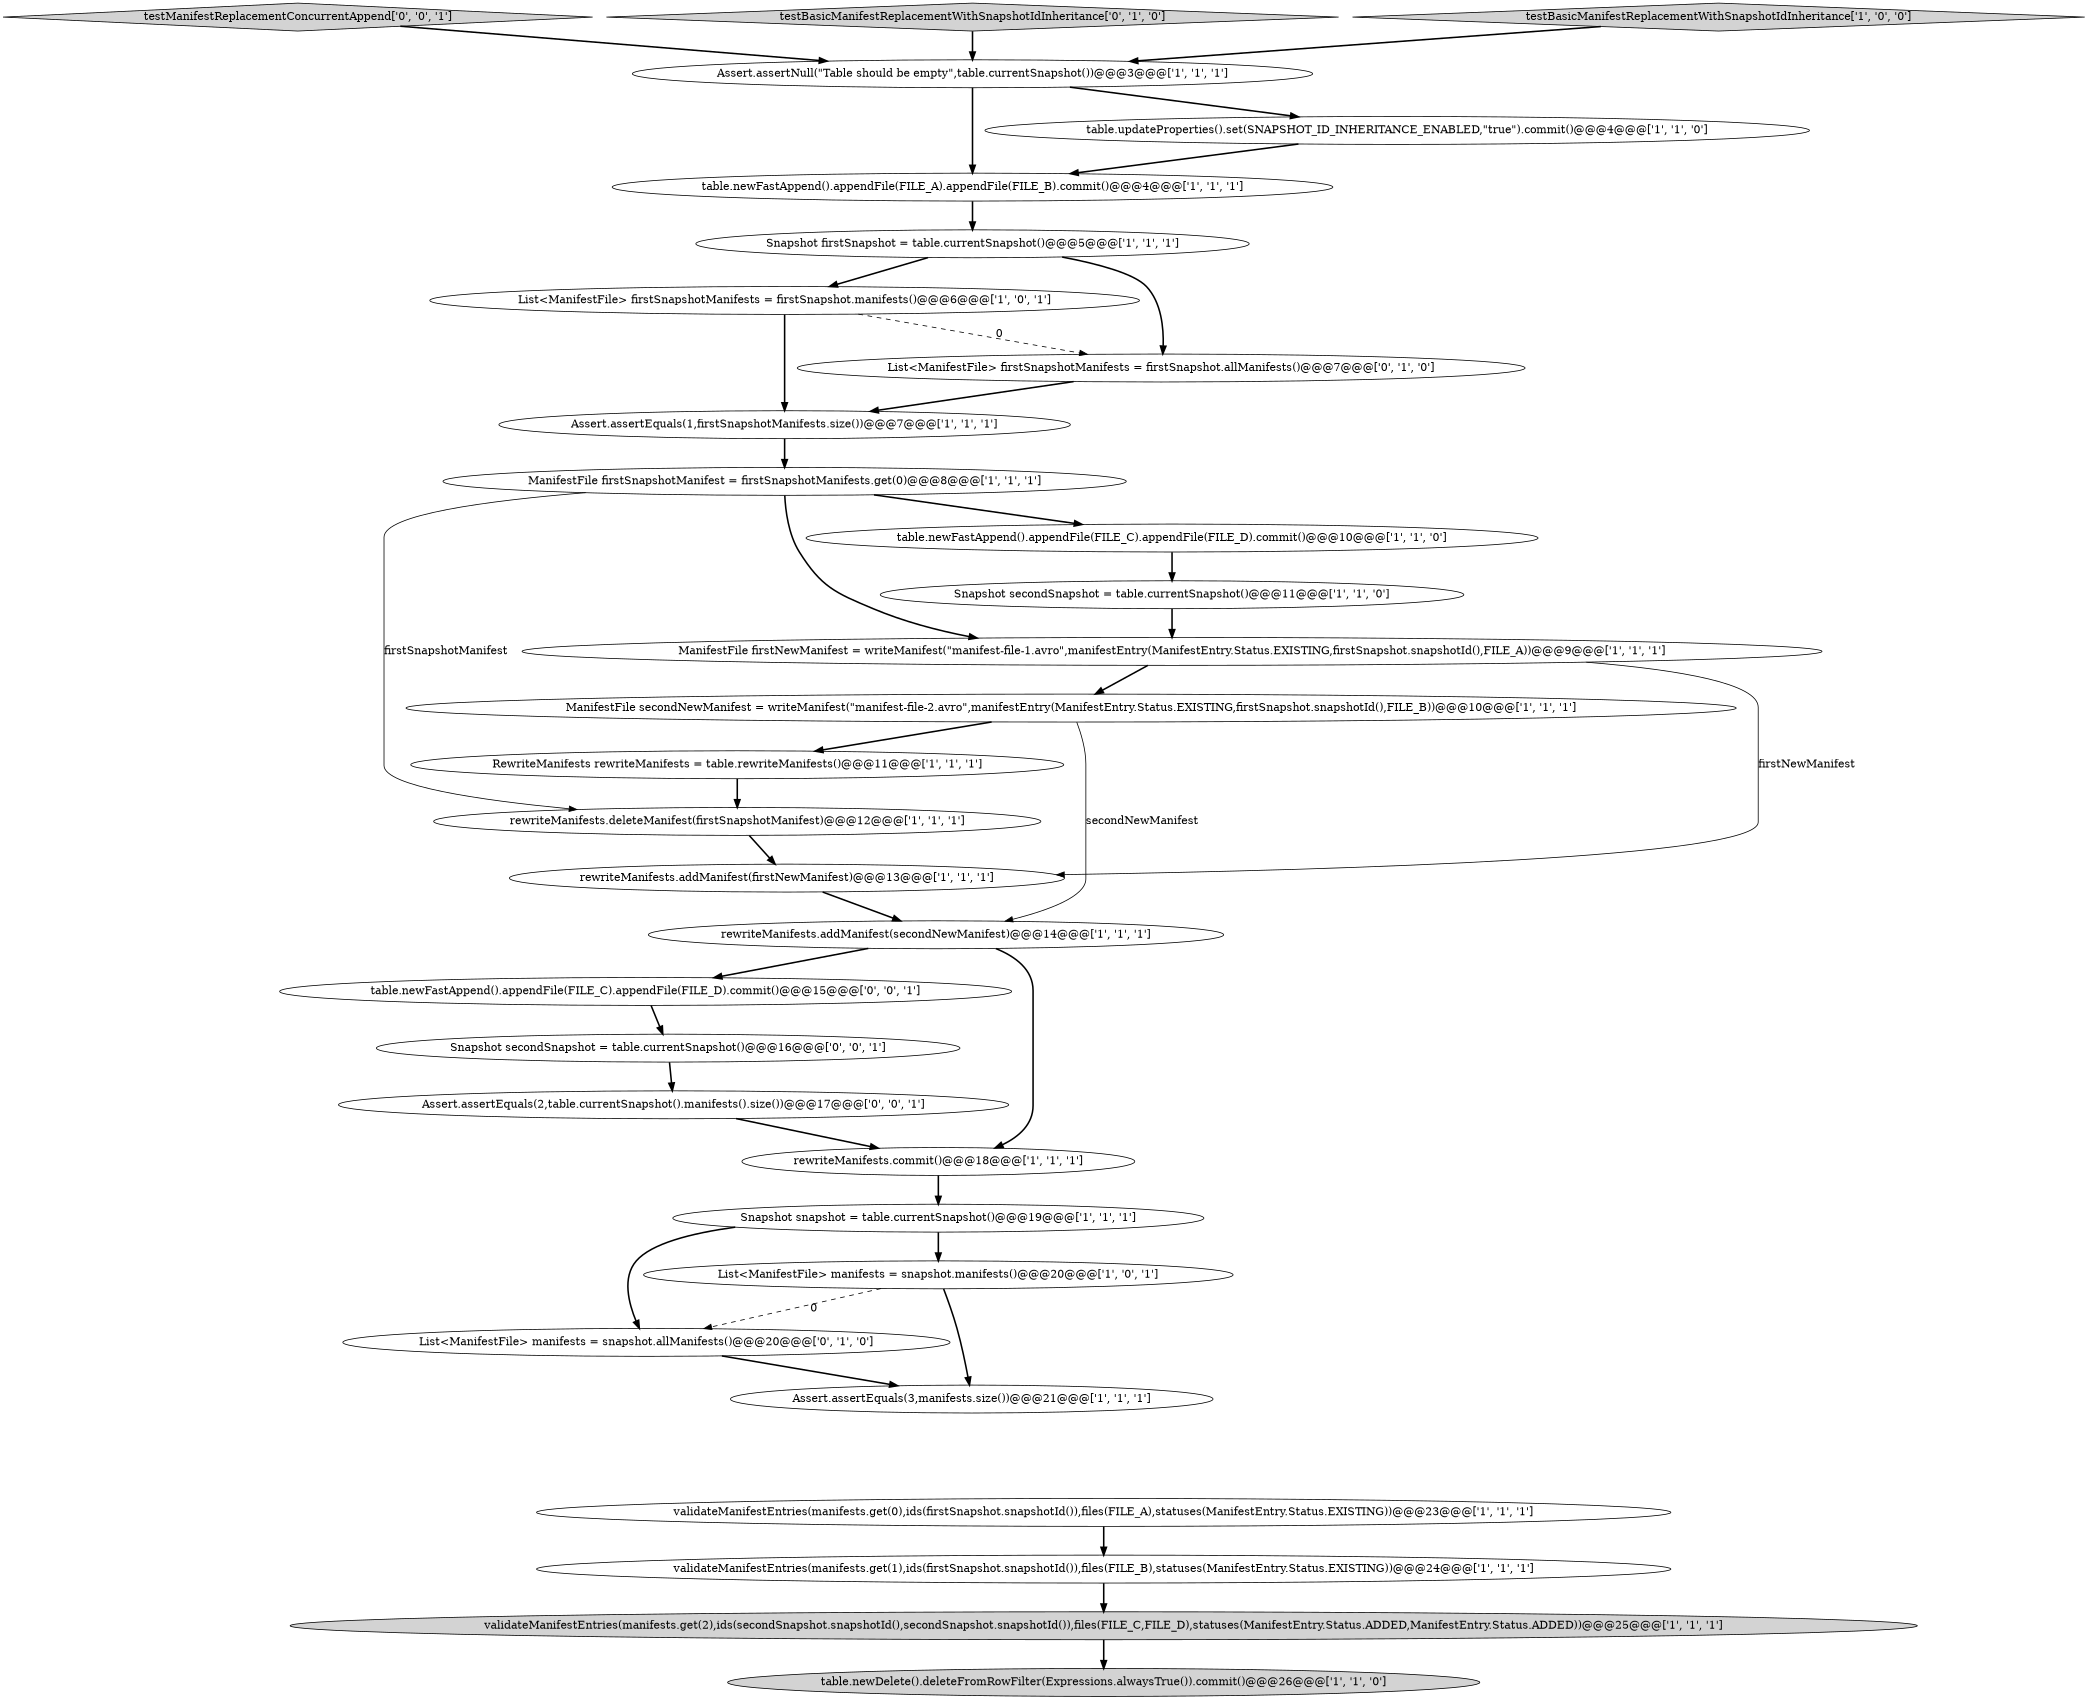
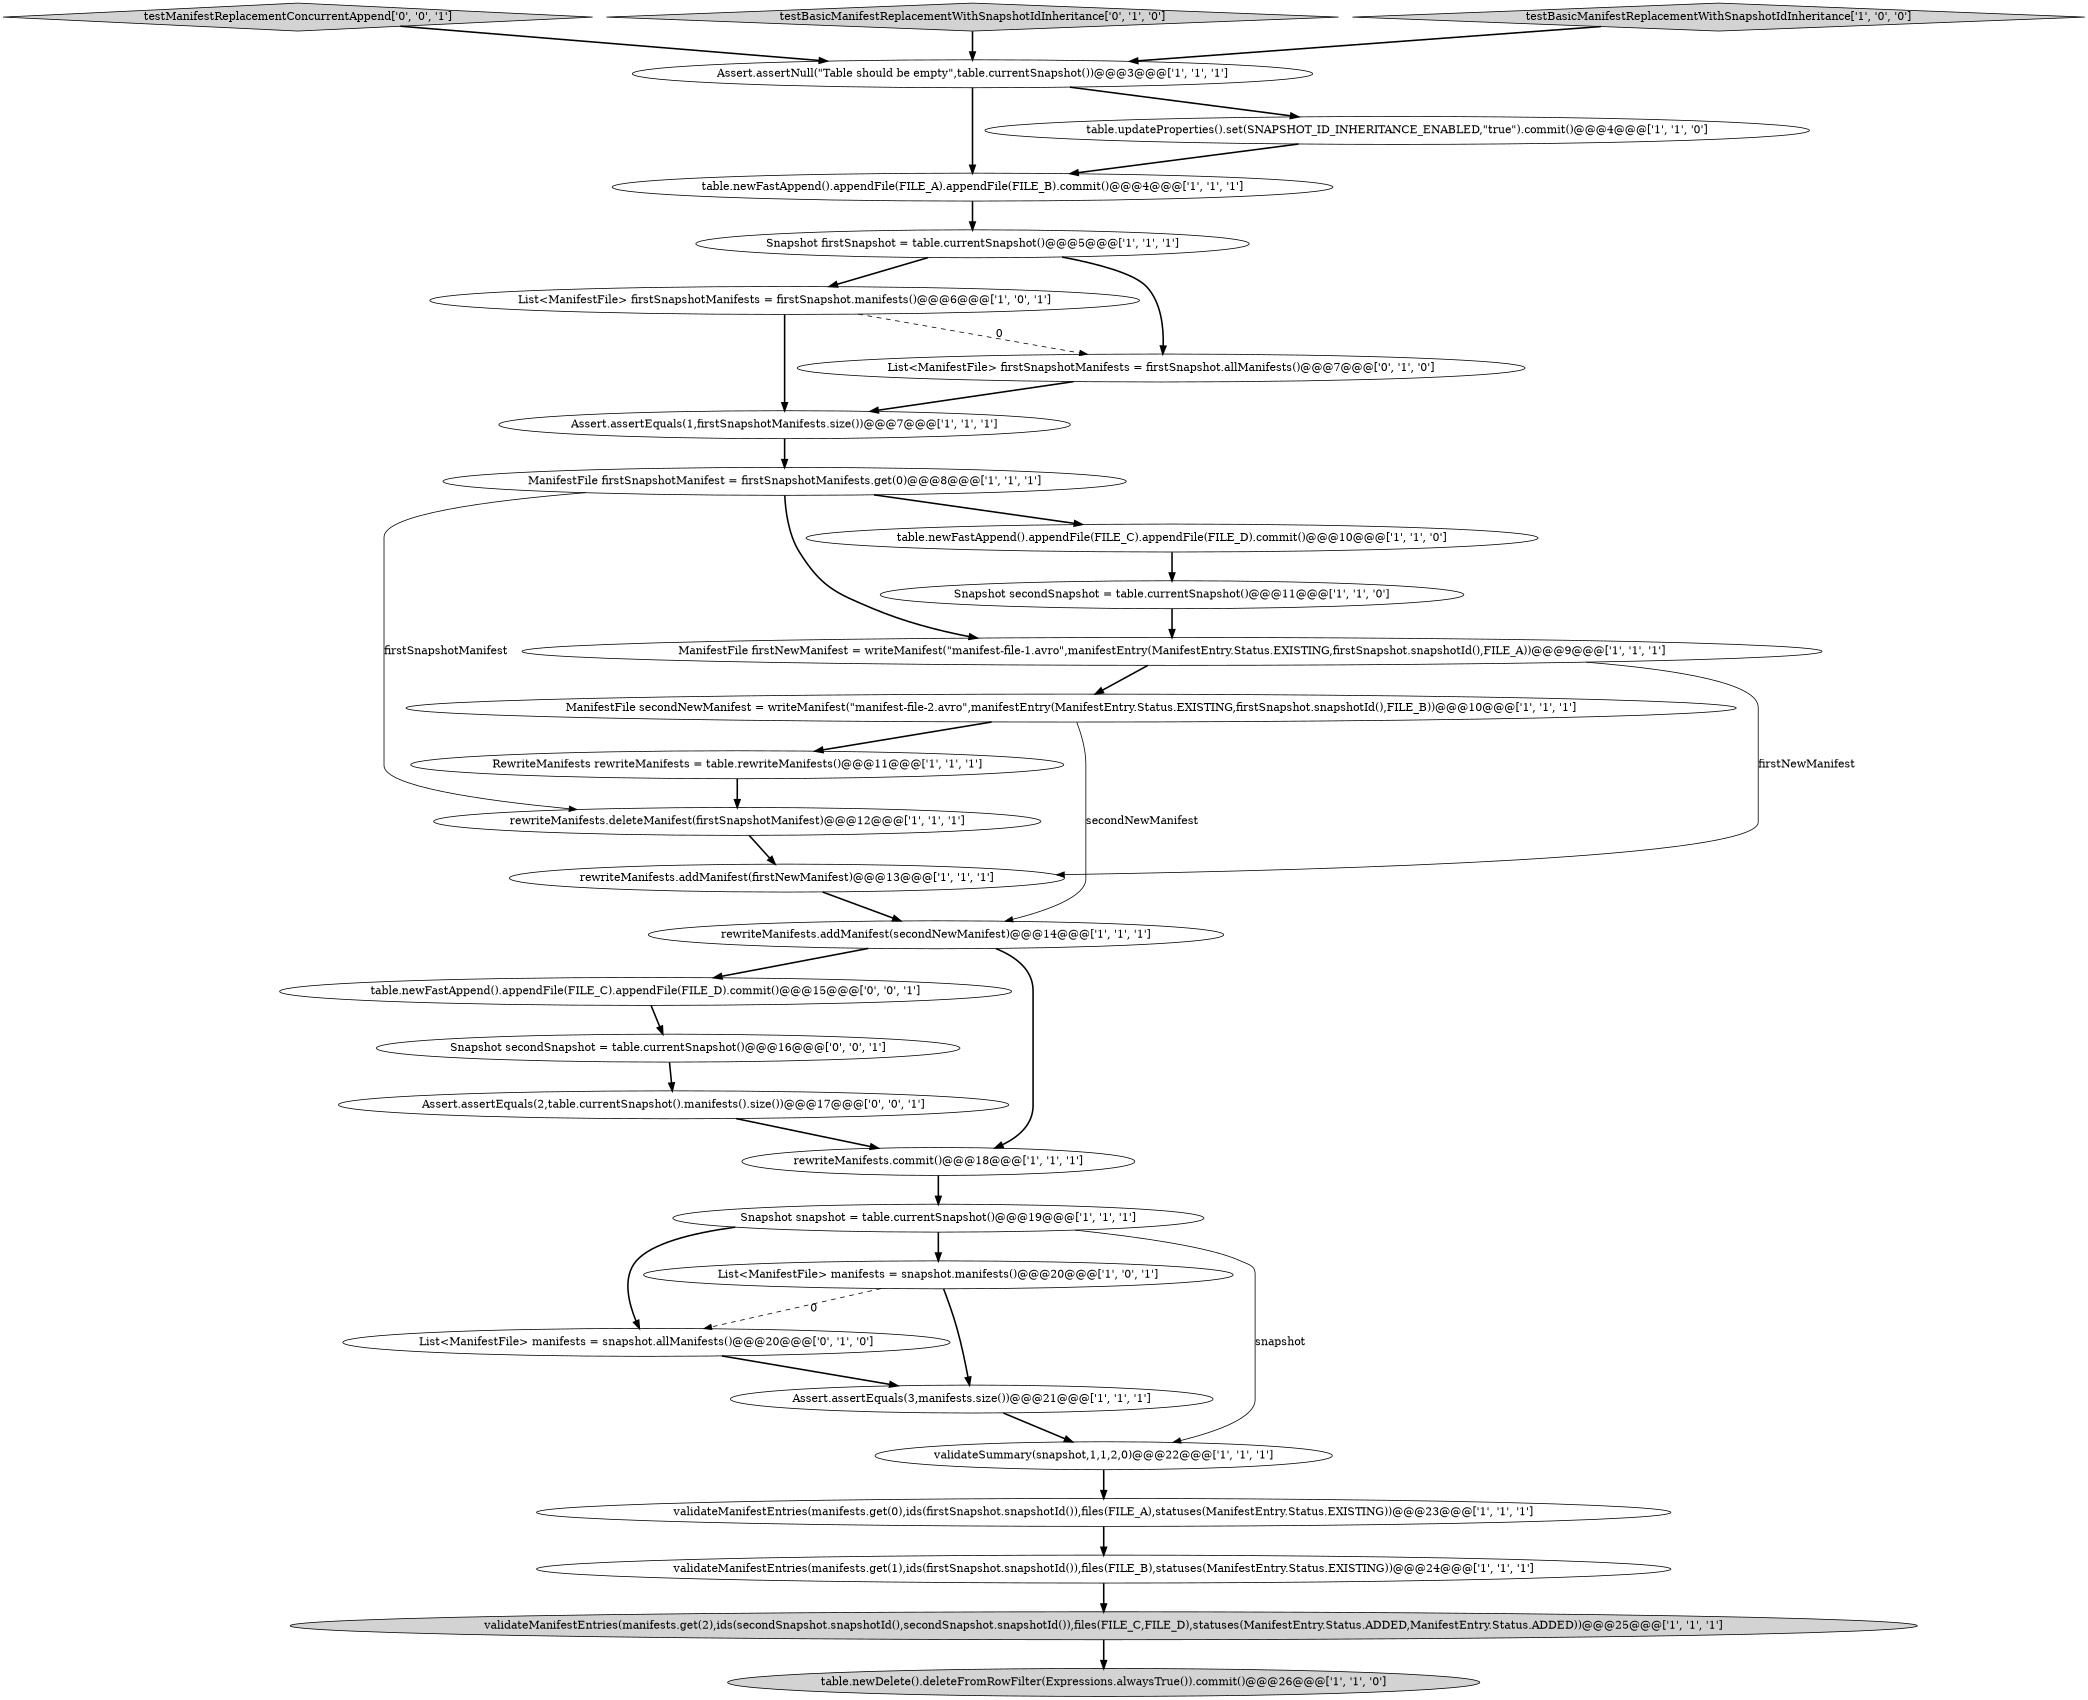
none -> (1104, 1456)
